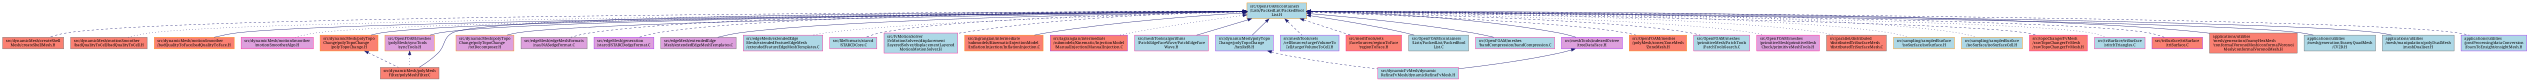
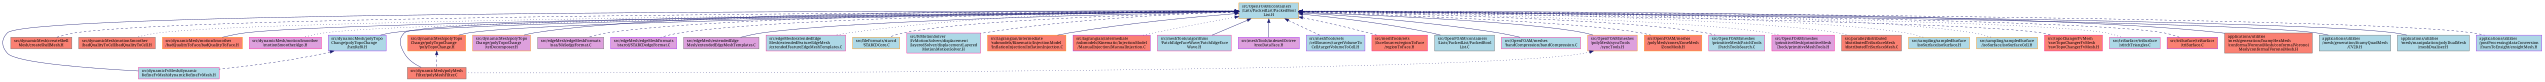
(624, 43) -> (644, 43)
(853, 43) -> (876, 43)
(1515, 61) -> (543, 14)
